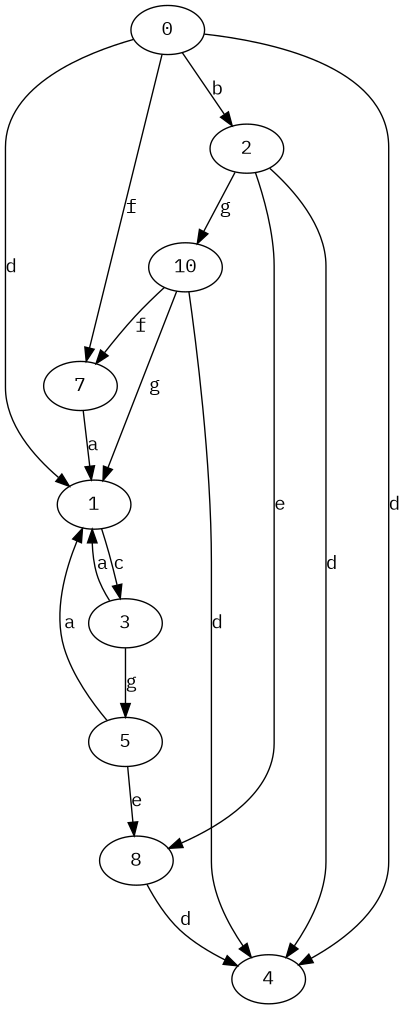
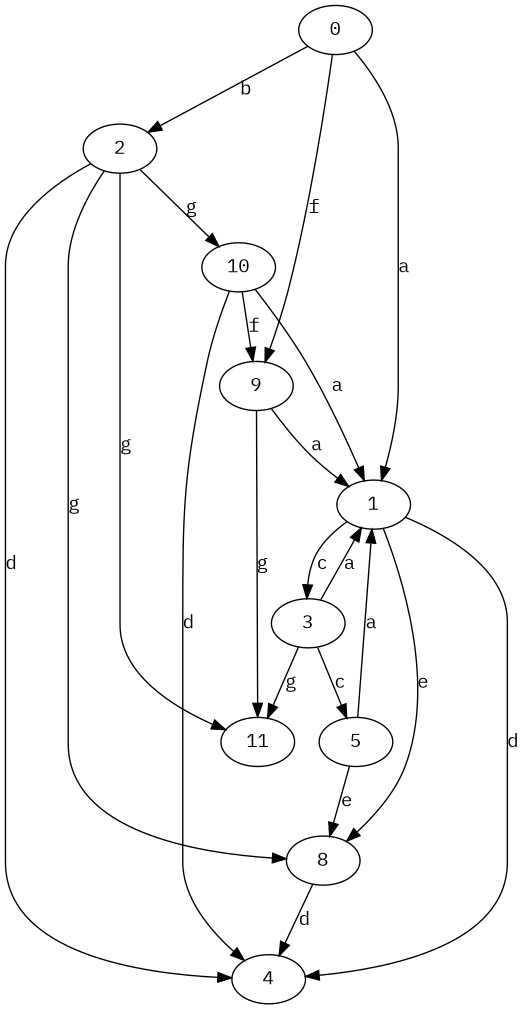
(12, 267) -> (404, 267)
(80, 386) -> (256, 386)
(155, 386) -> (338, 386)
(389, 452) -> (507, 785)
(280, 505) -> (74, 505)
(132, 683) -> (340, 683)
none -> (417, 687)
none -> (258, 742)
